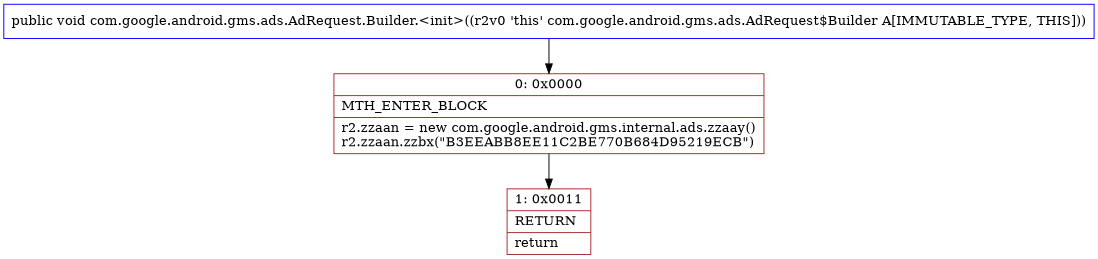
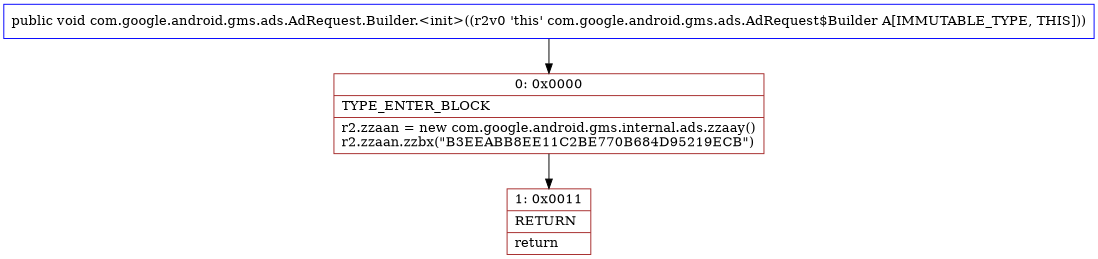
(415, 106) -> (416, 106)
